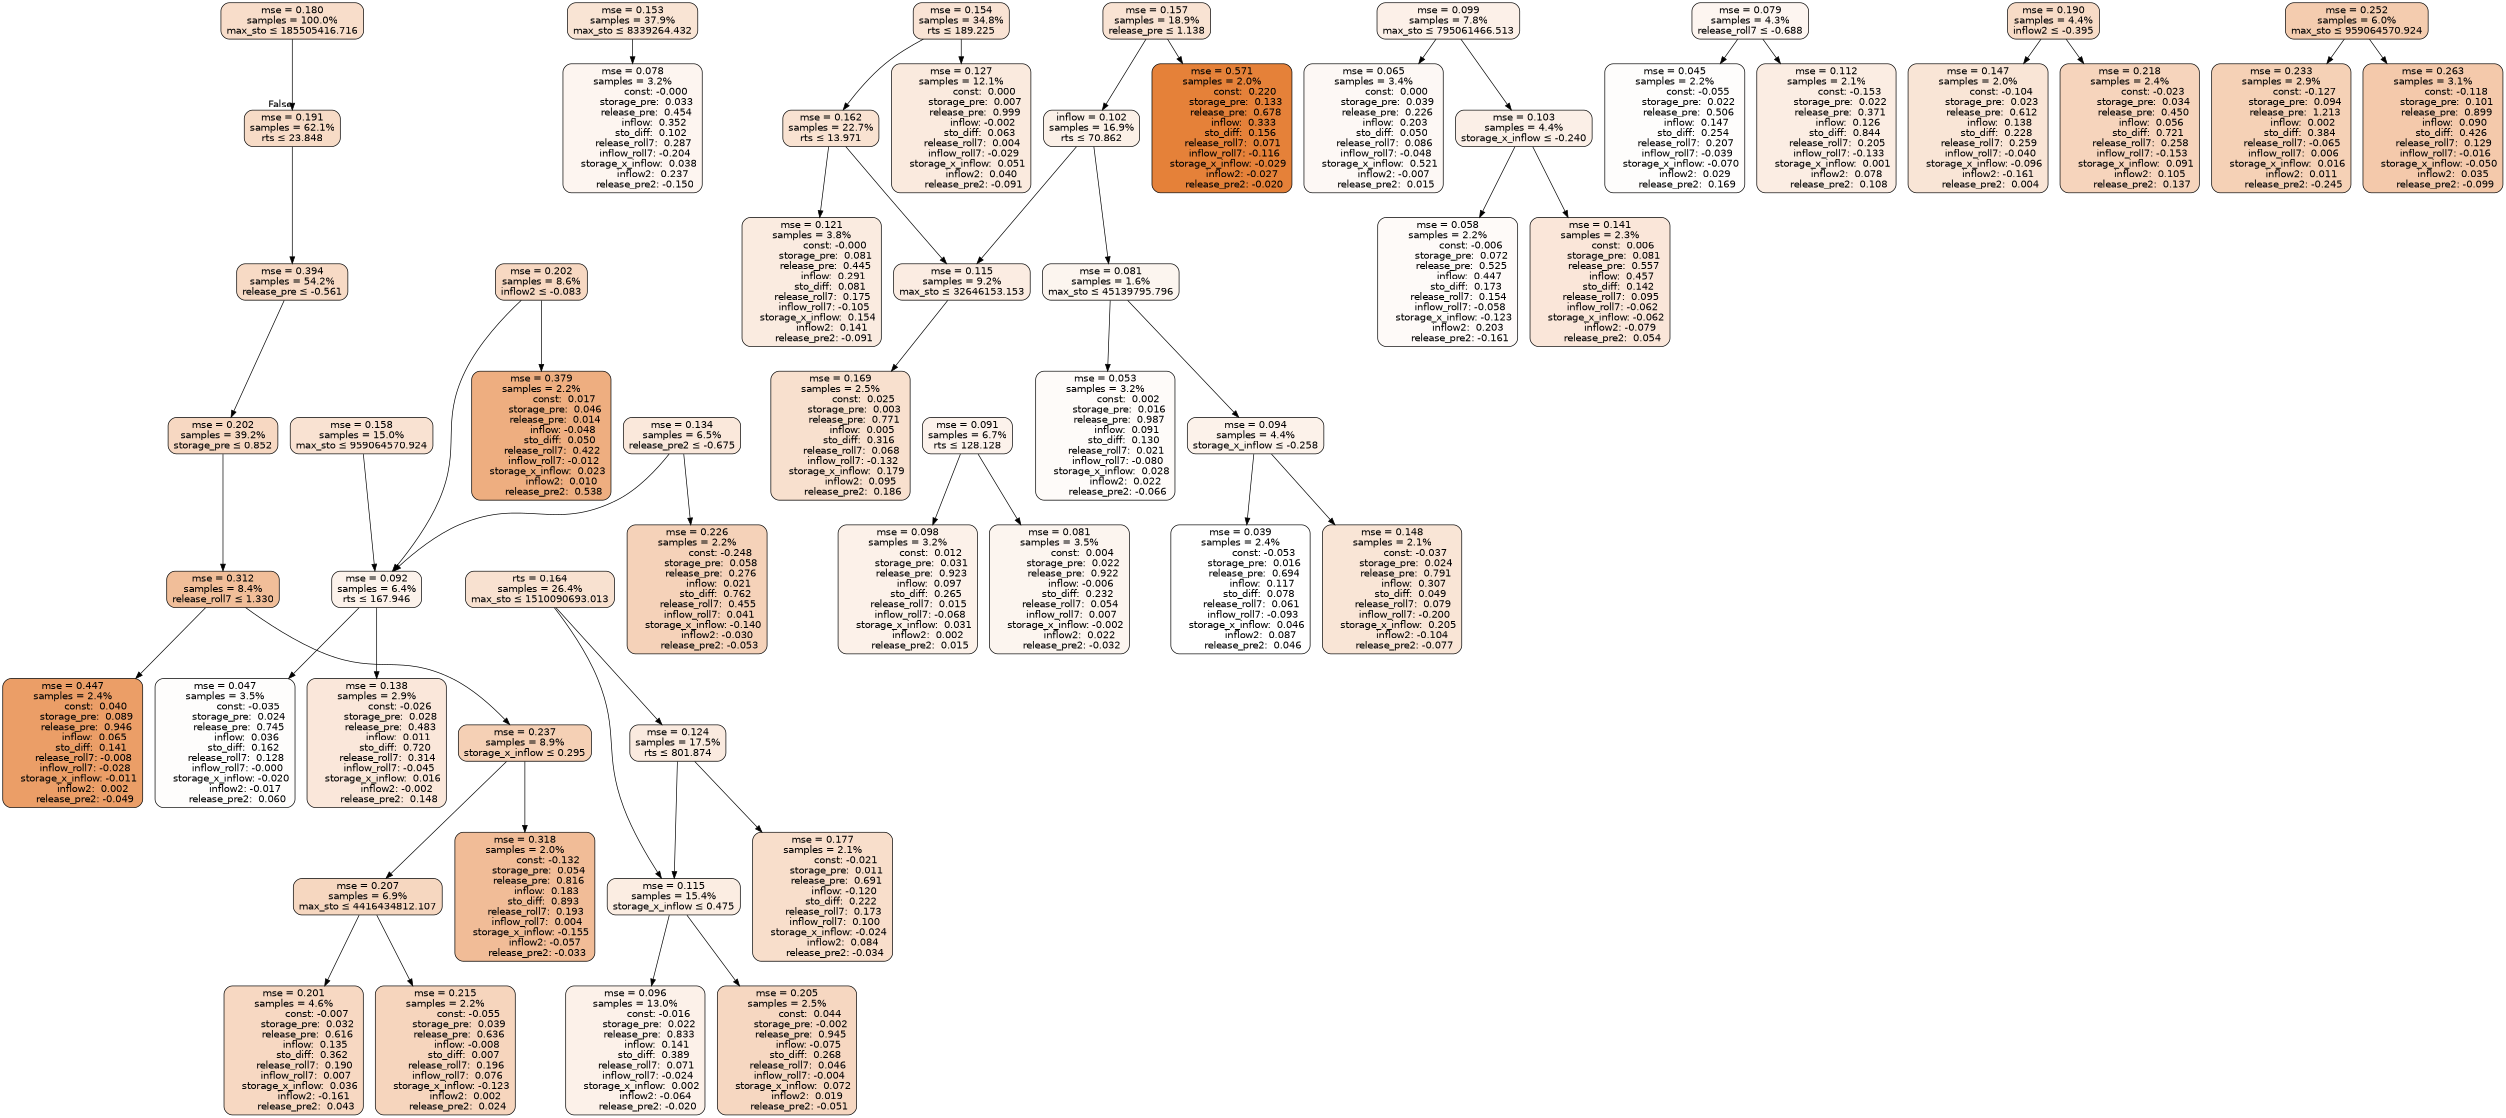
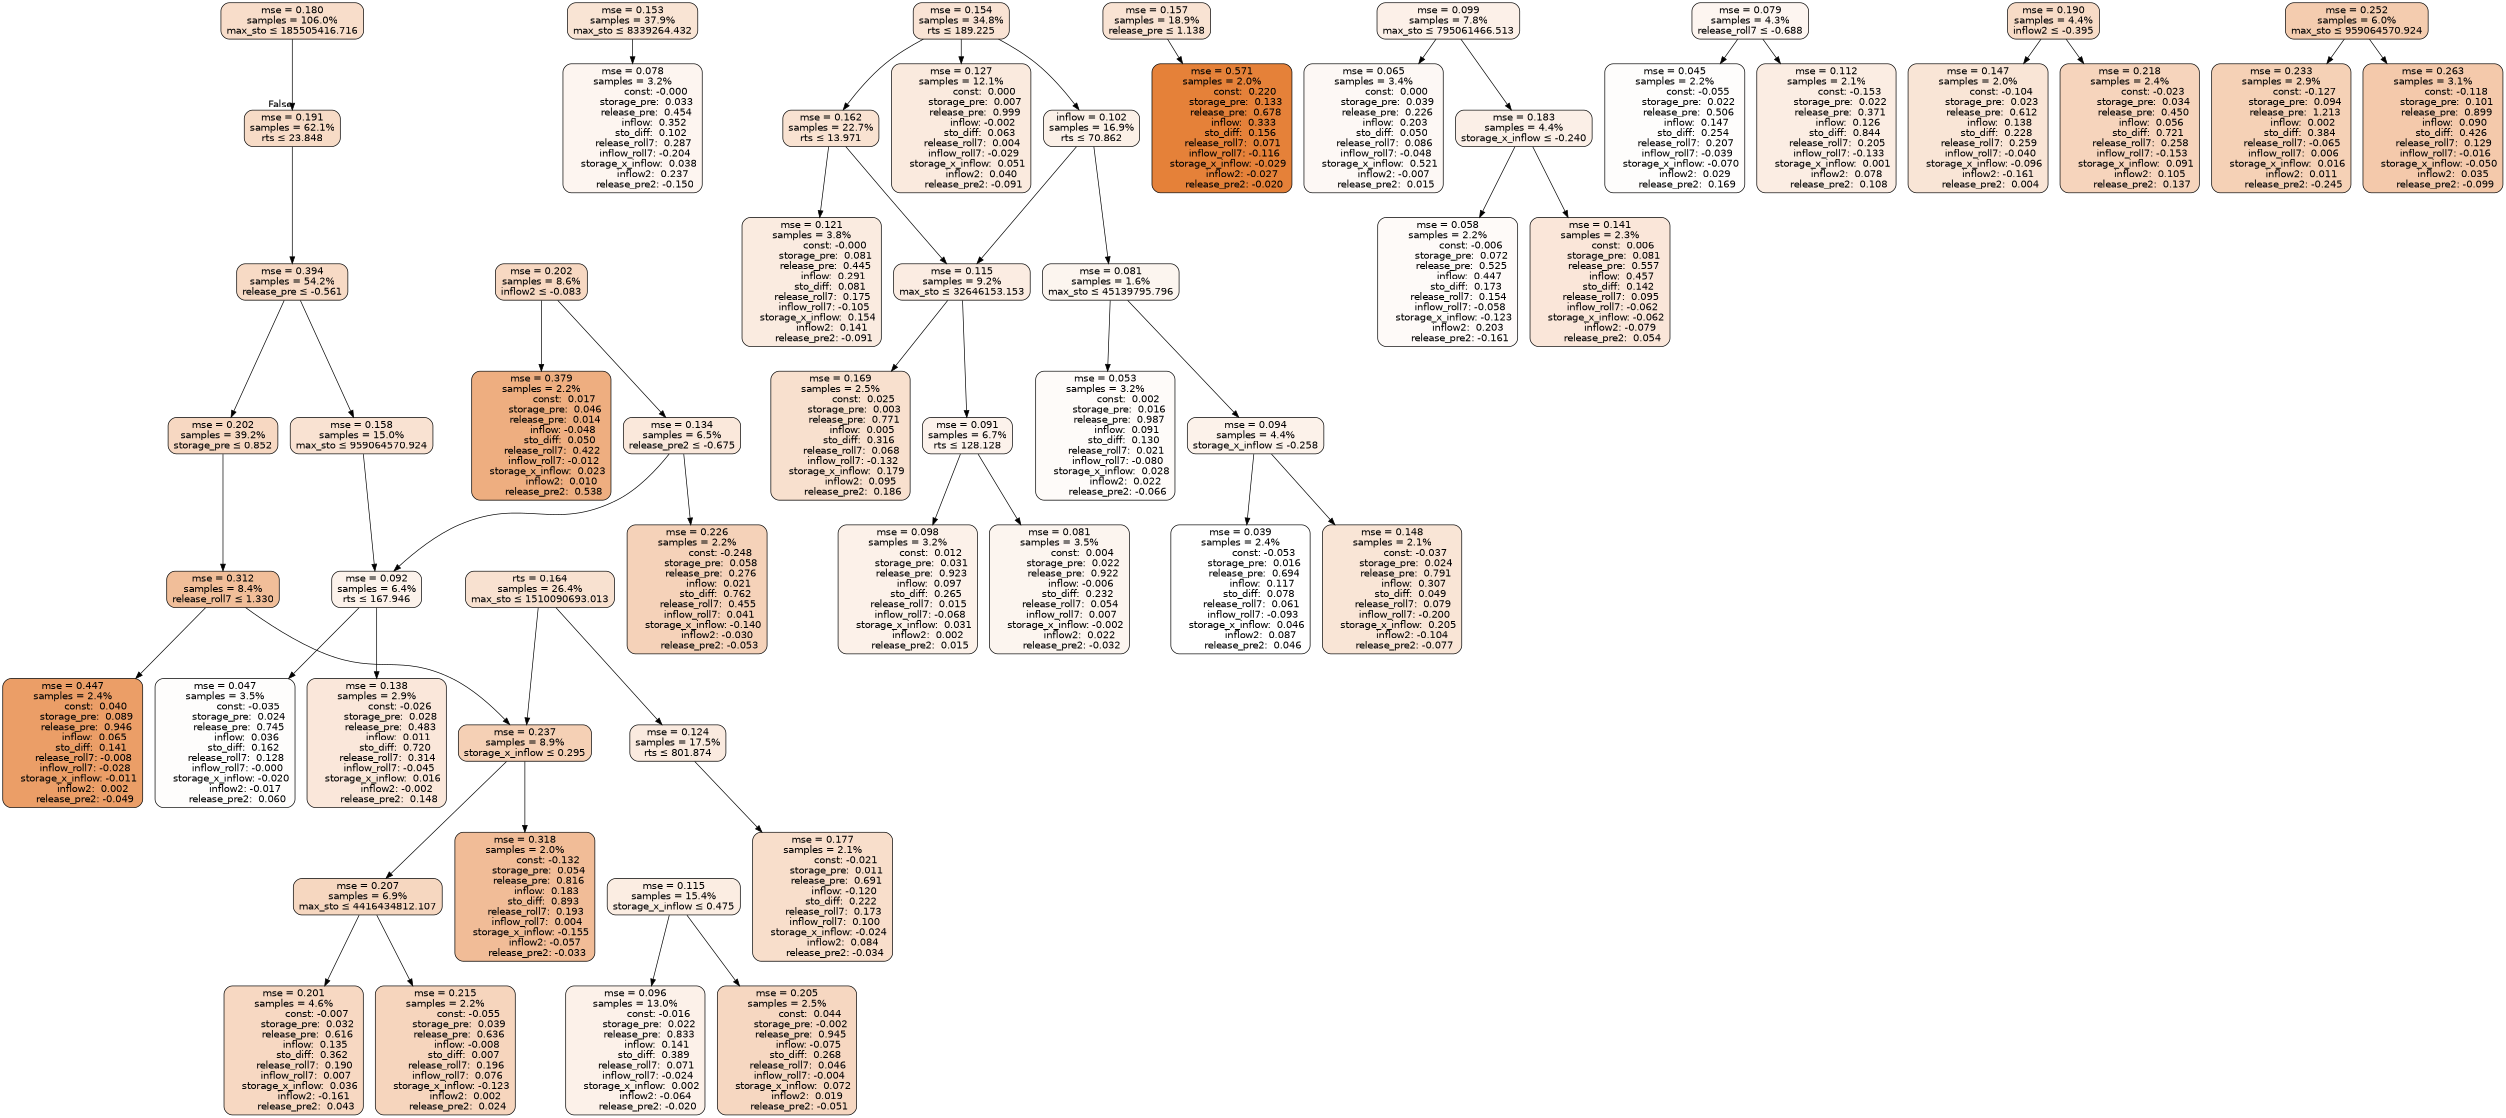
(292, 21) -> (292, 21)
(1126, 72) -> (1041, 67)
(1524, 128) -> (1524, 128)
none -> (965, 355)
none -> (325, 356)
(451, 429) -> (609, 356)
(611, 738) -> (533, 663)
(676, 816) -> none
